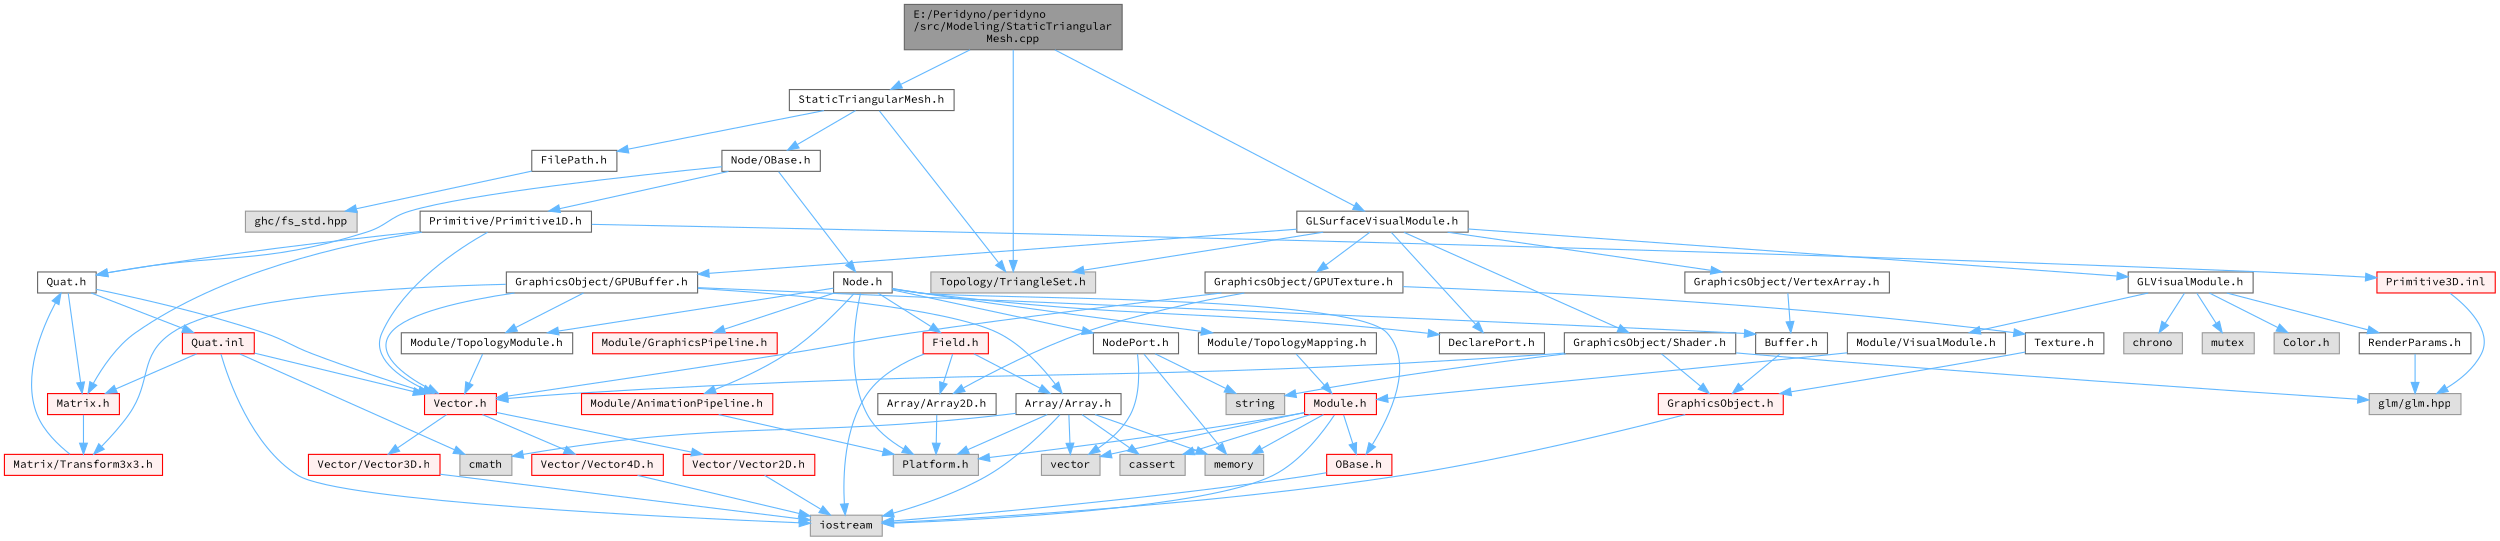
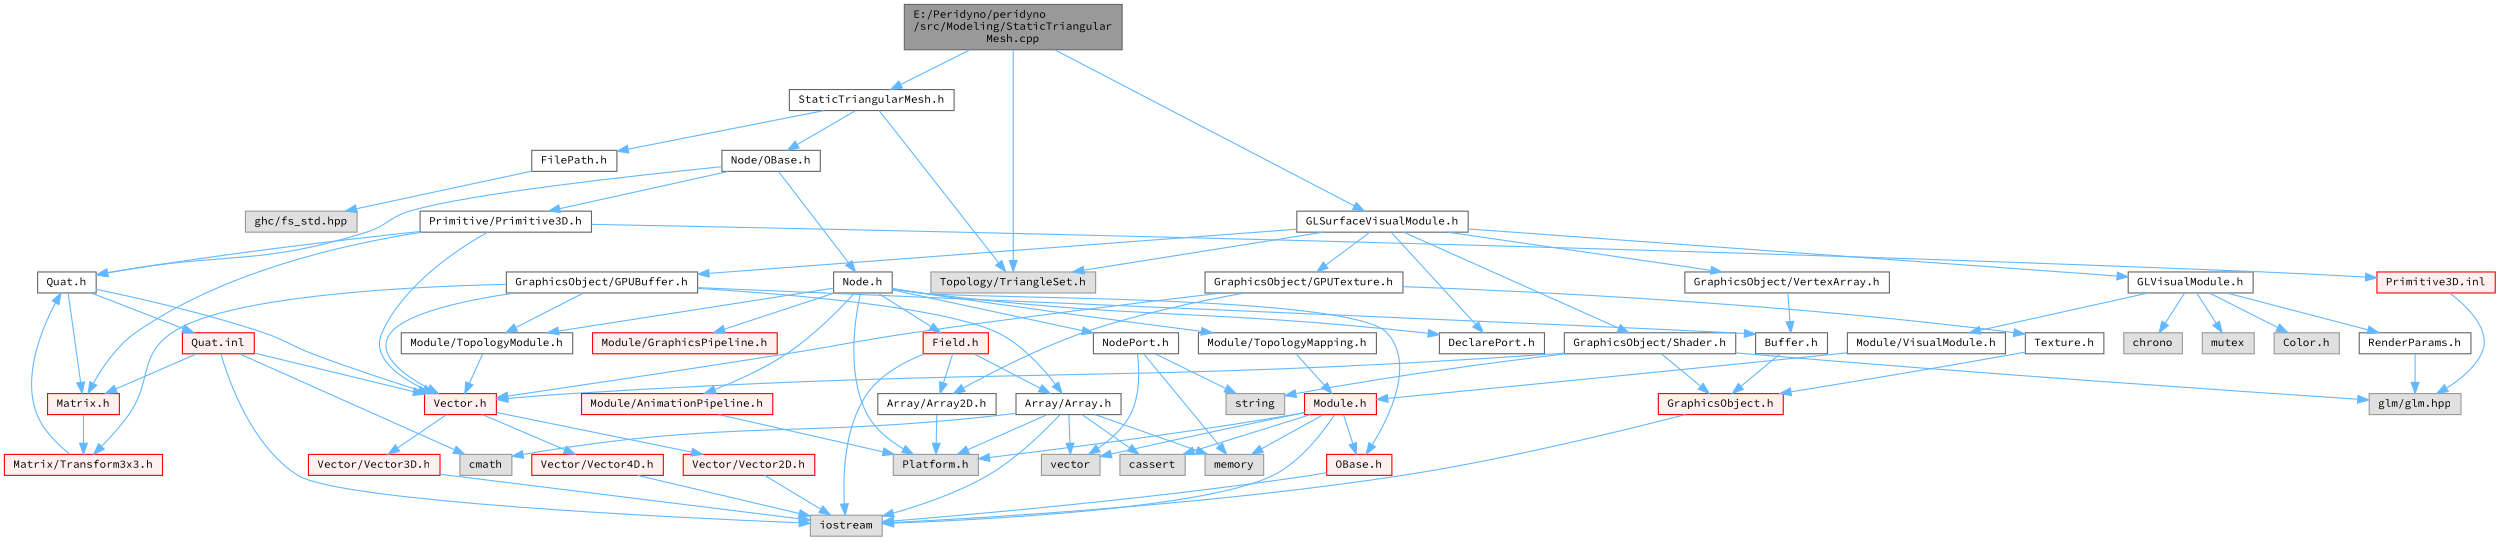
(506, 222) -> (506, 222)
